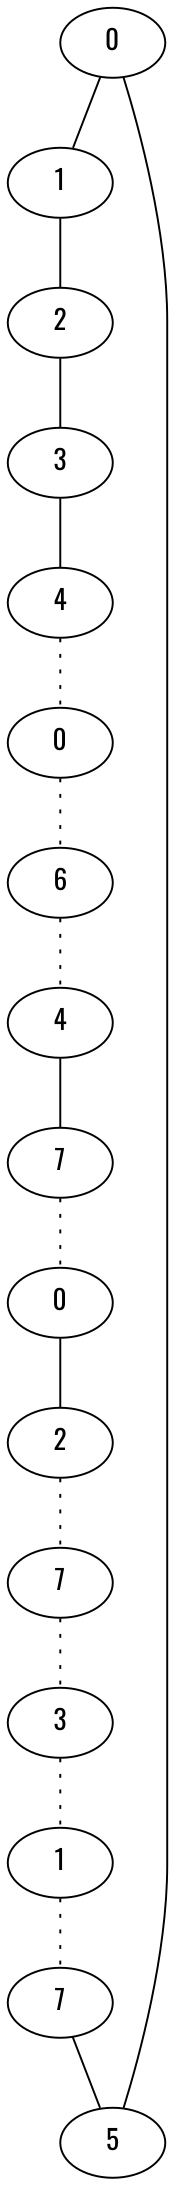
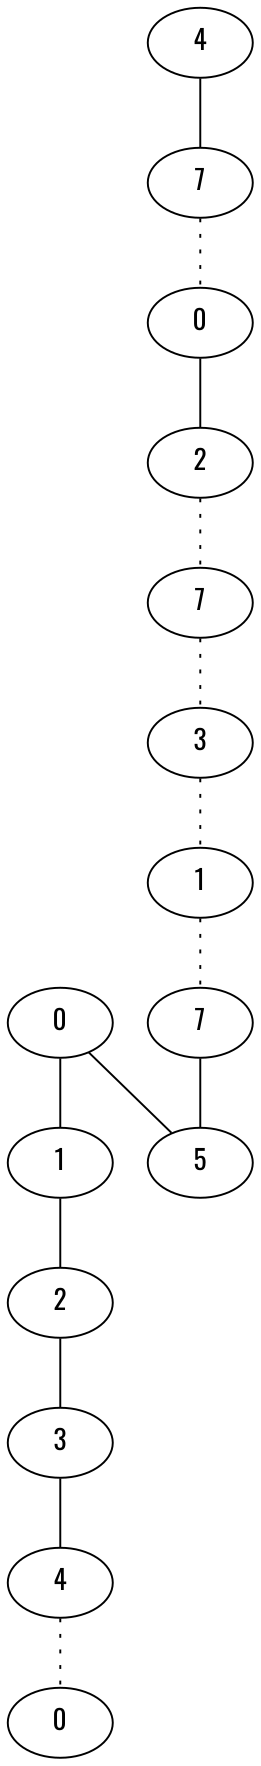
(60, 883) -> none
